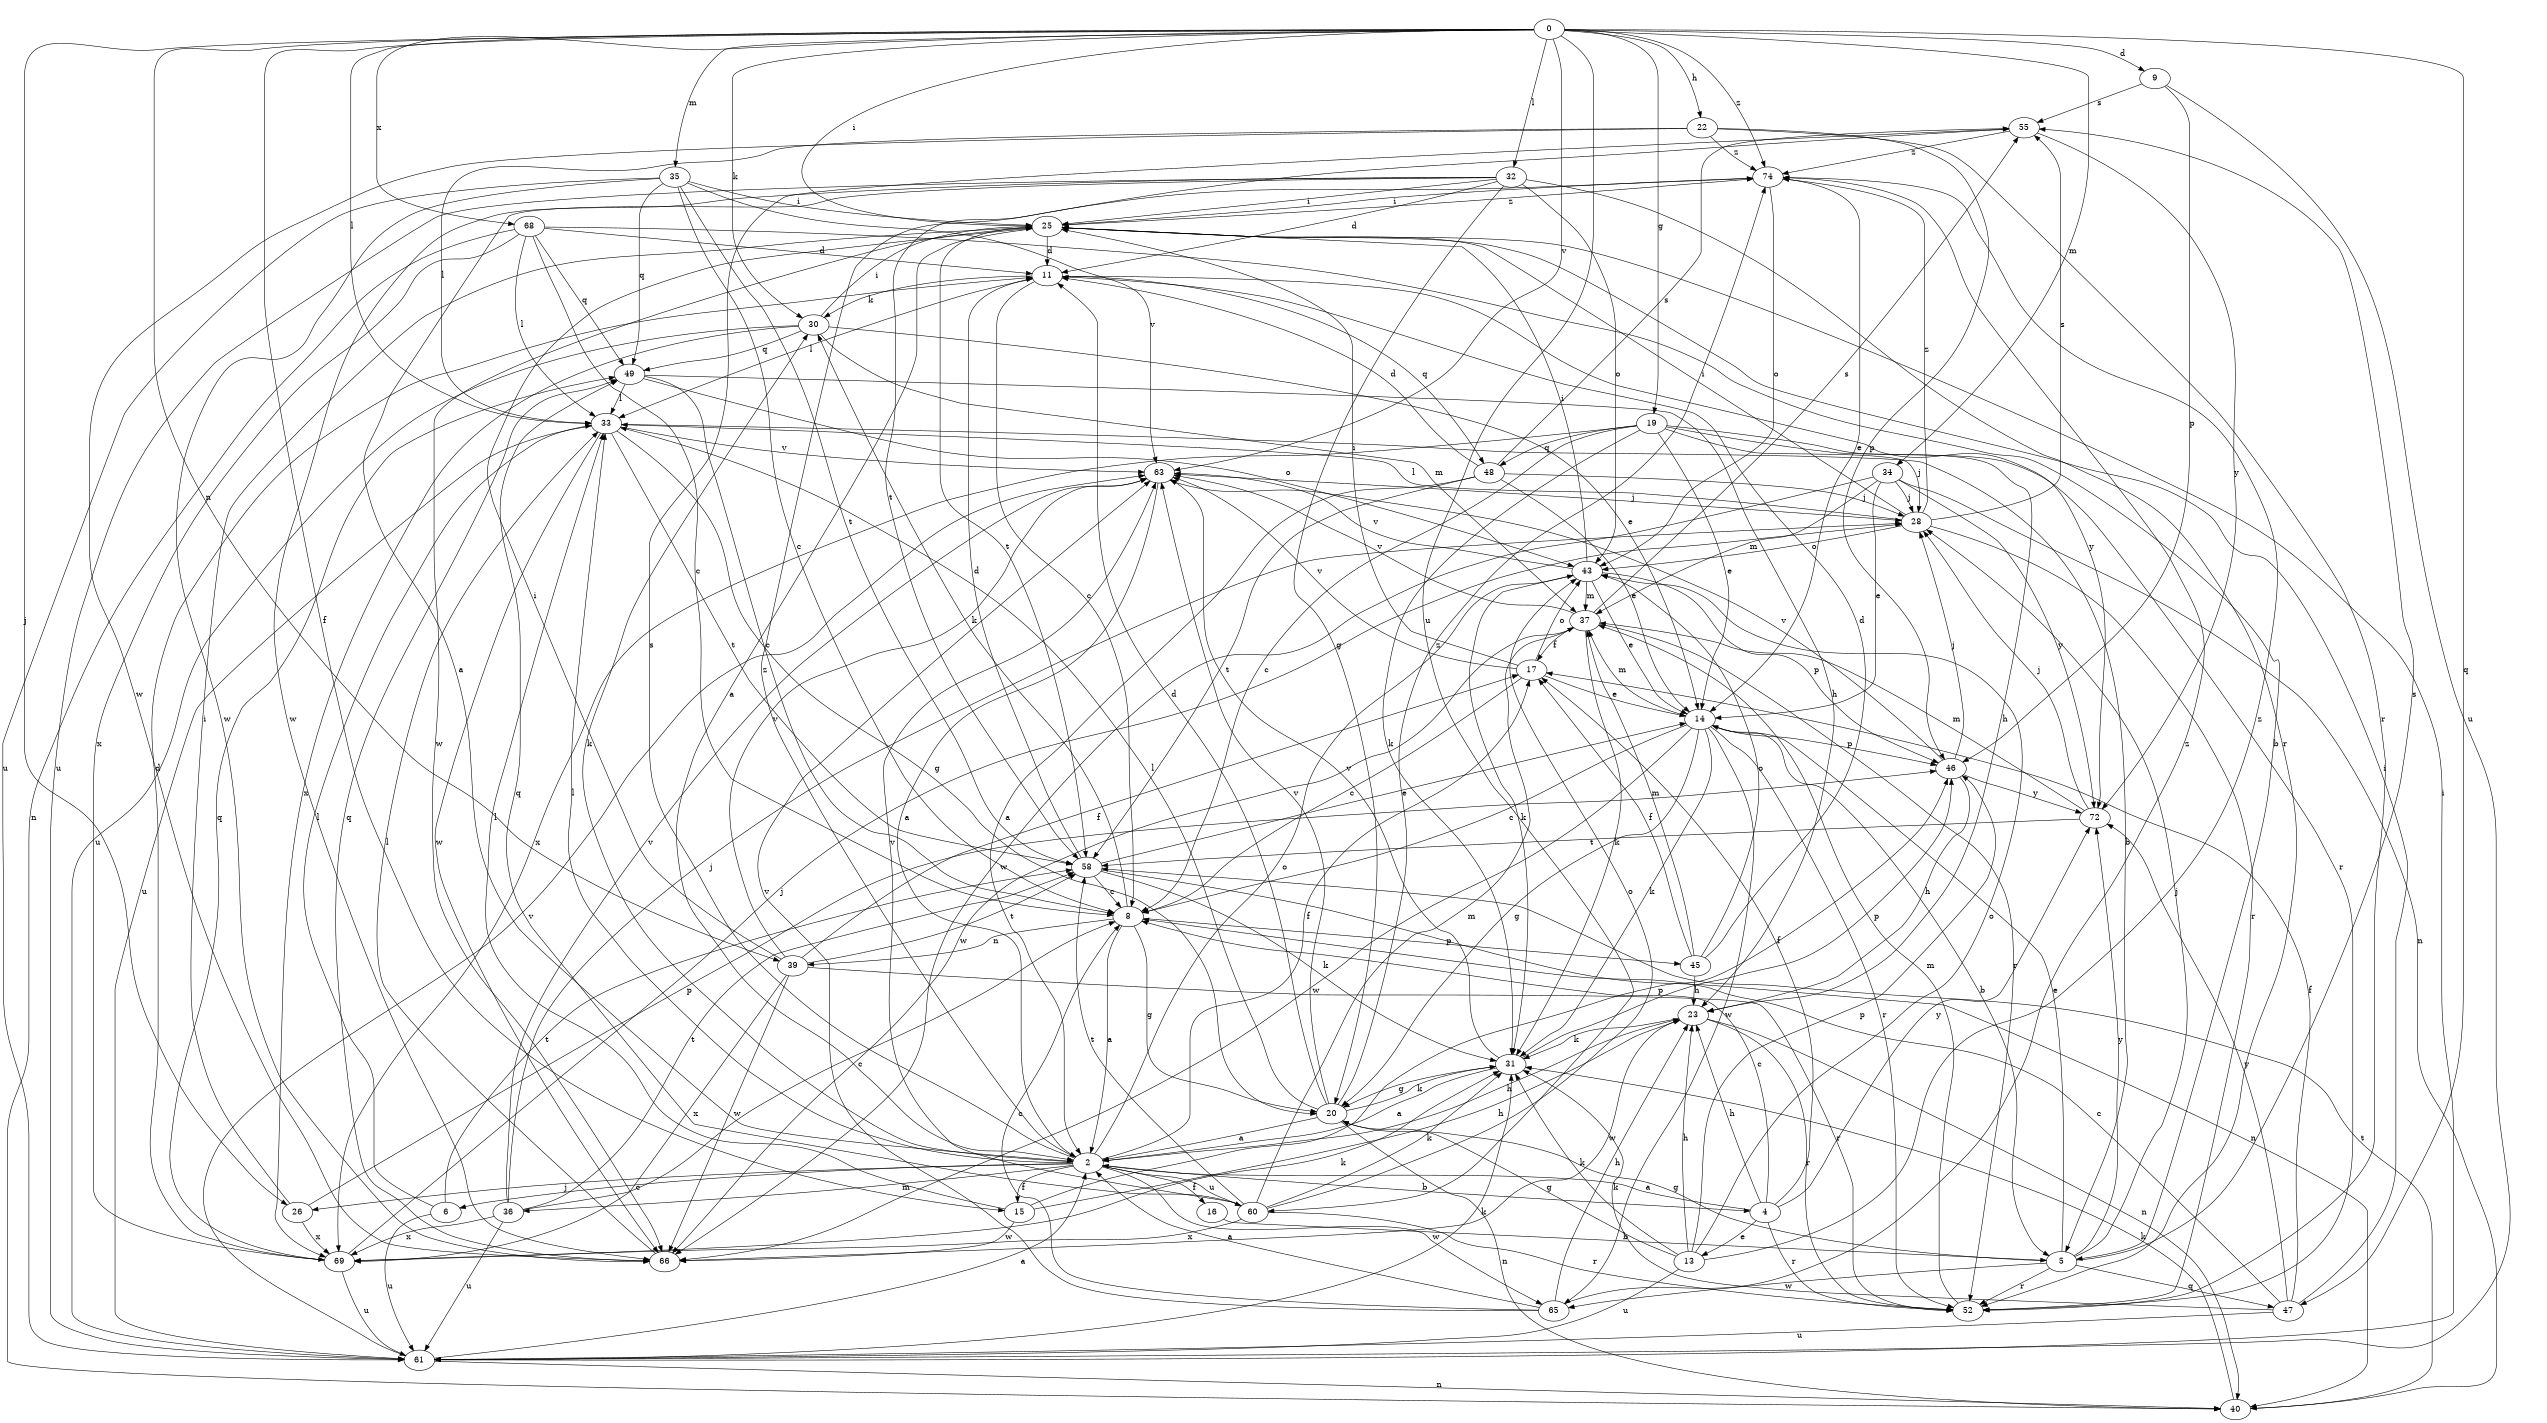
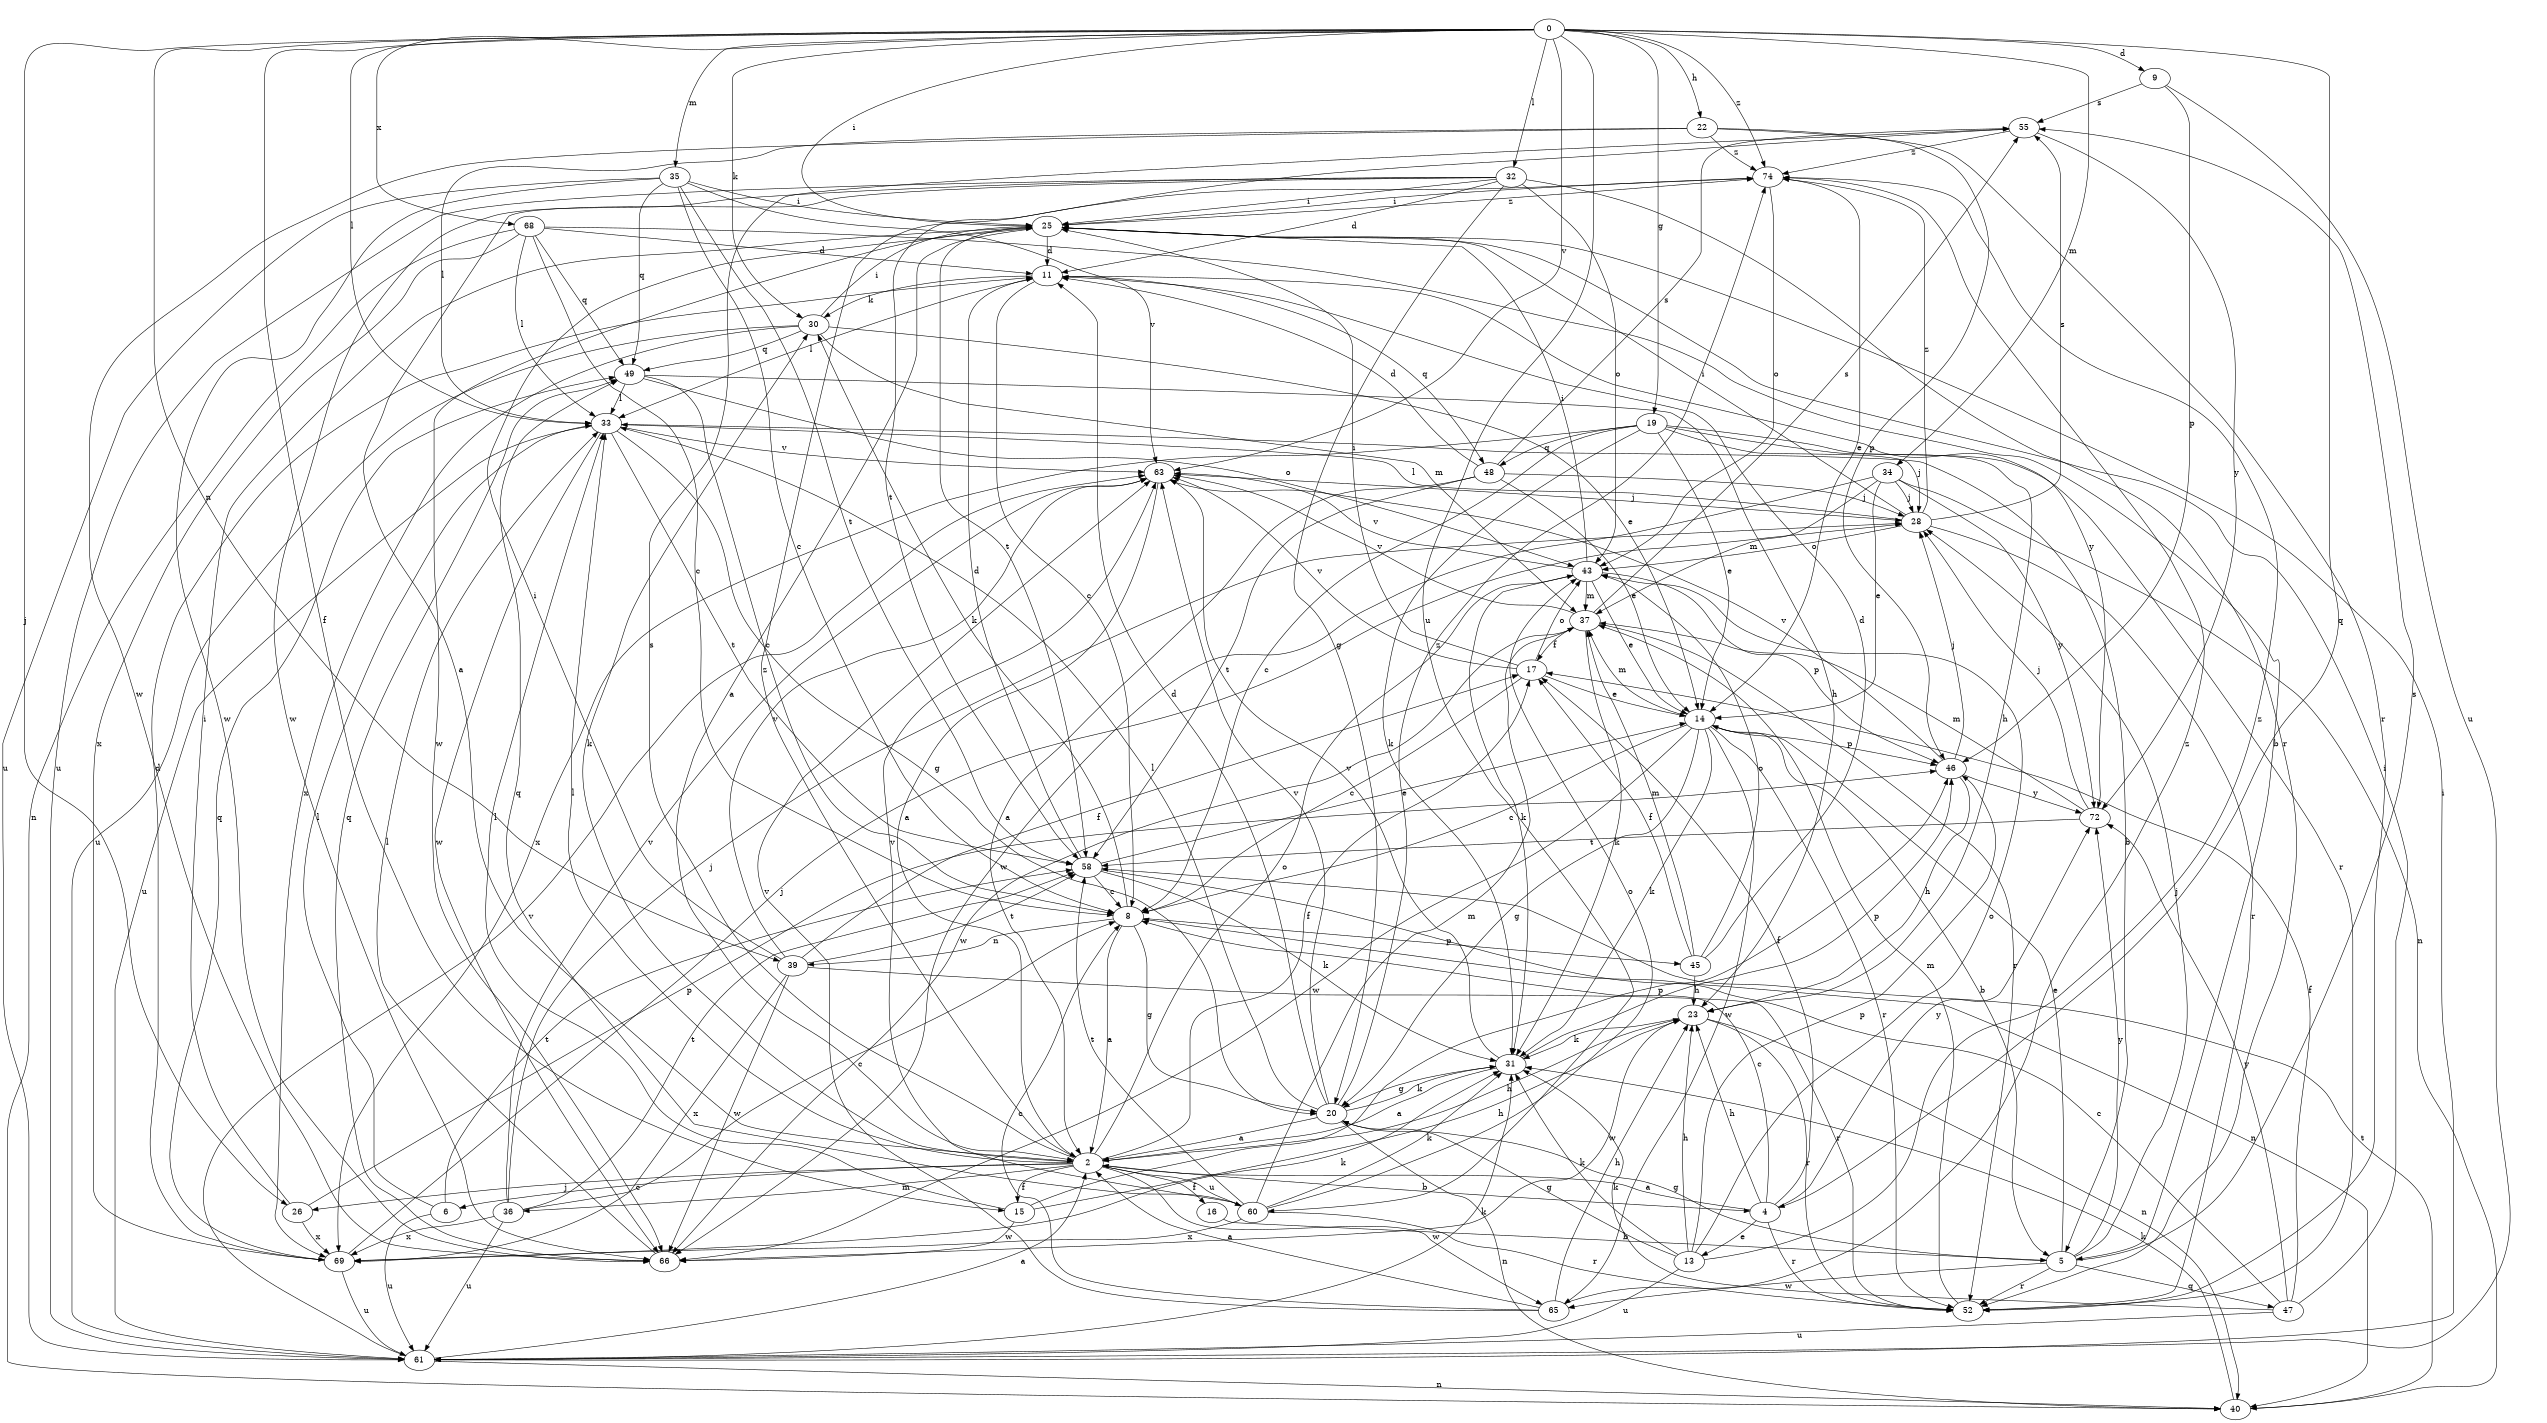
(2463, 266) -> (2330, 378)
